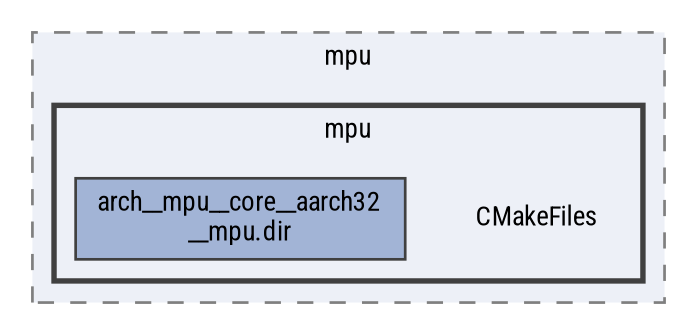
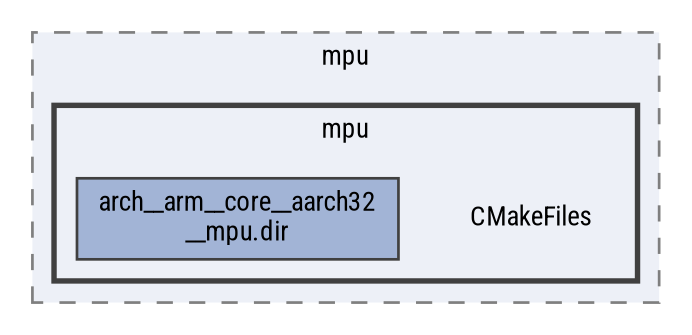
(240, 219) -> (238, 219)
